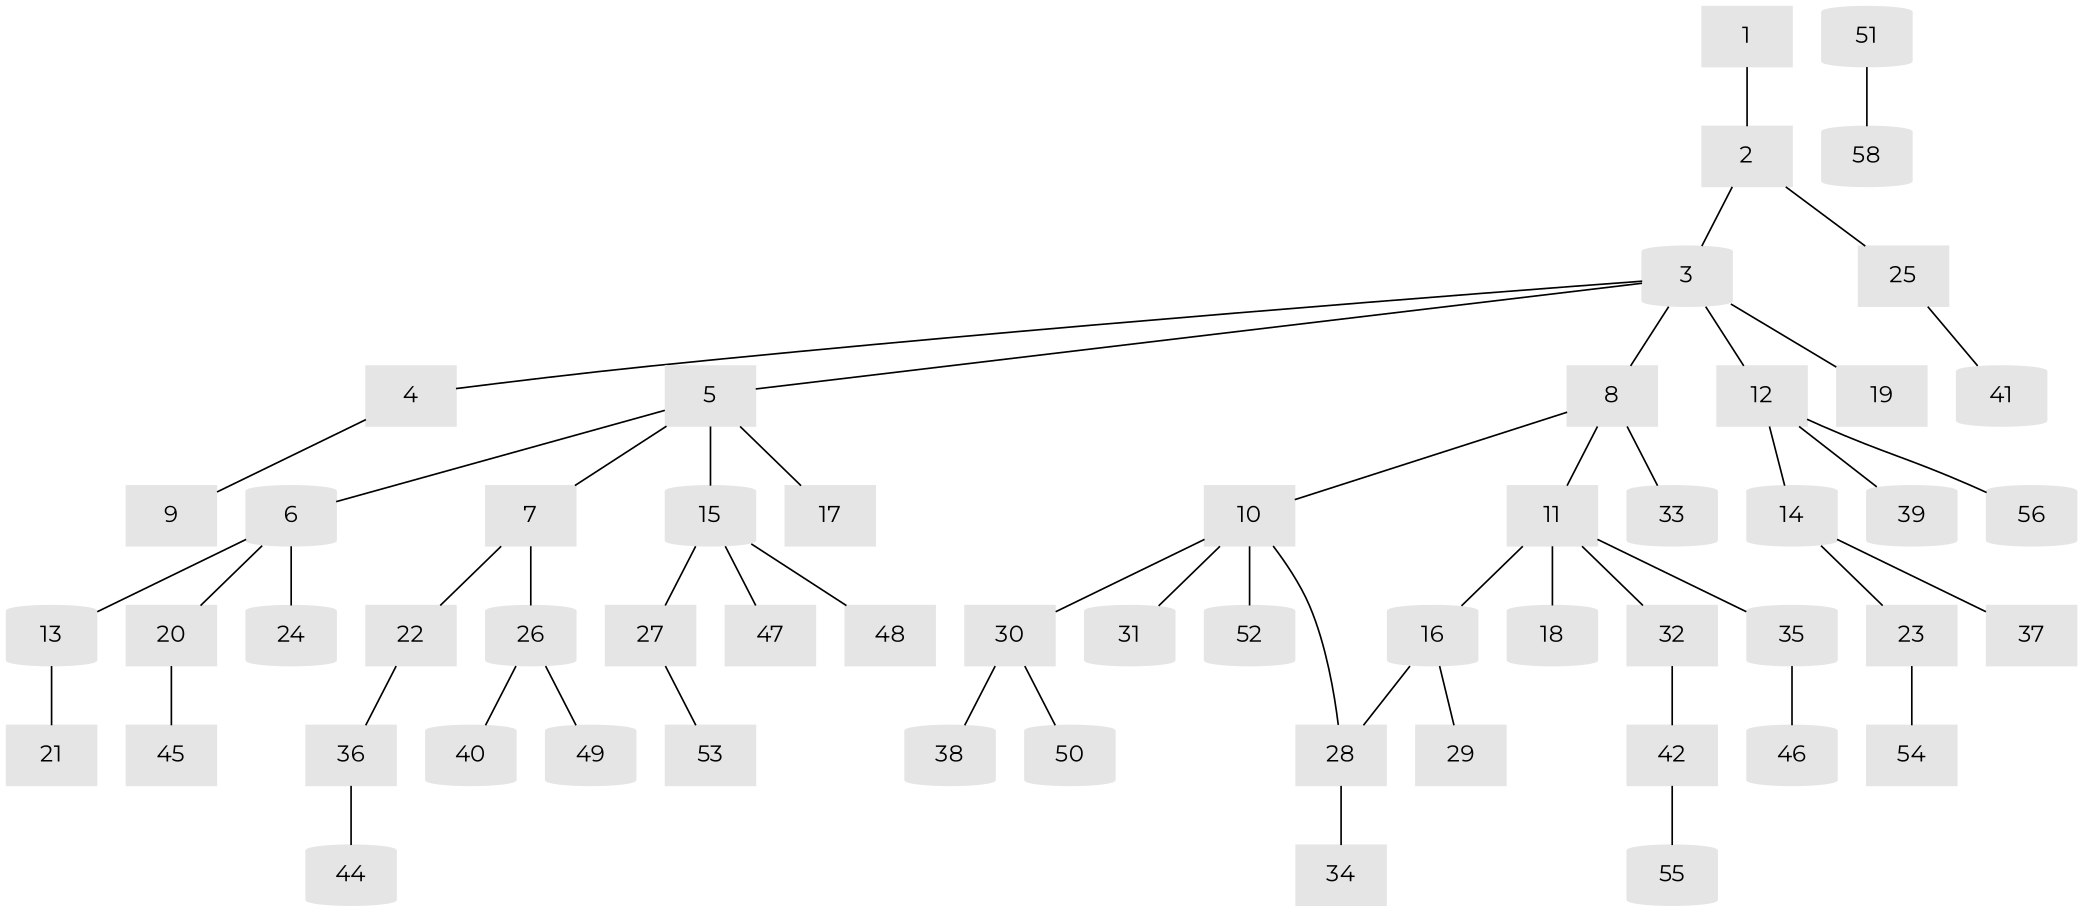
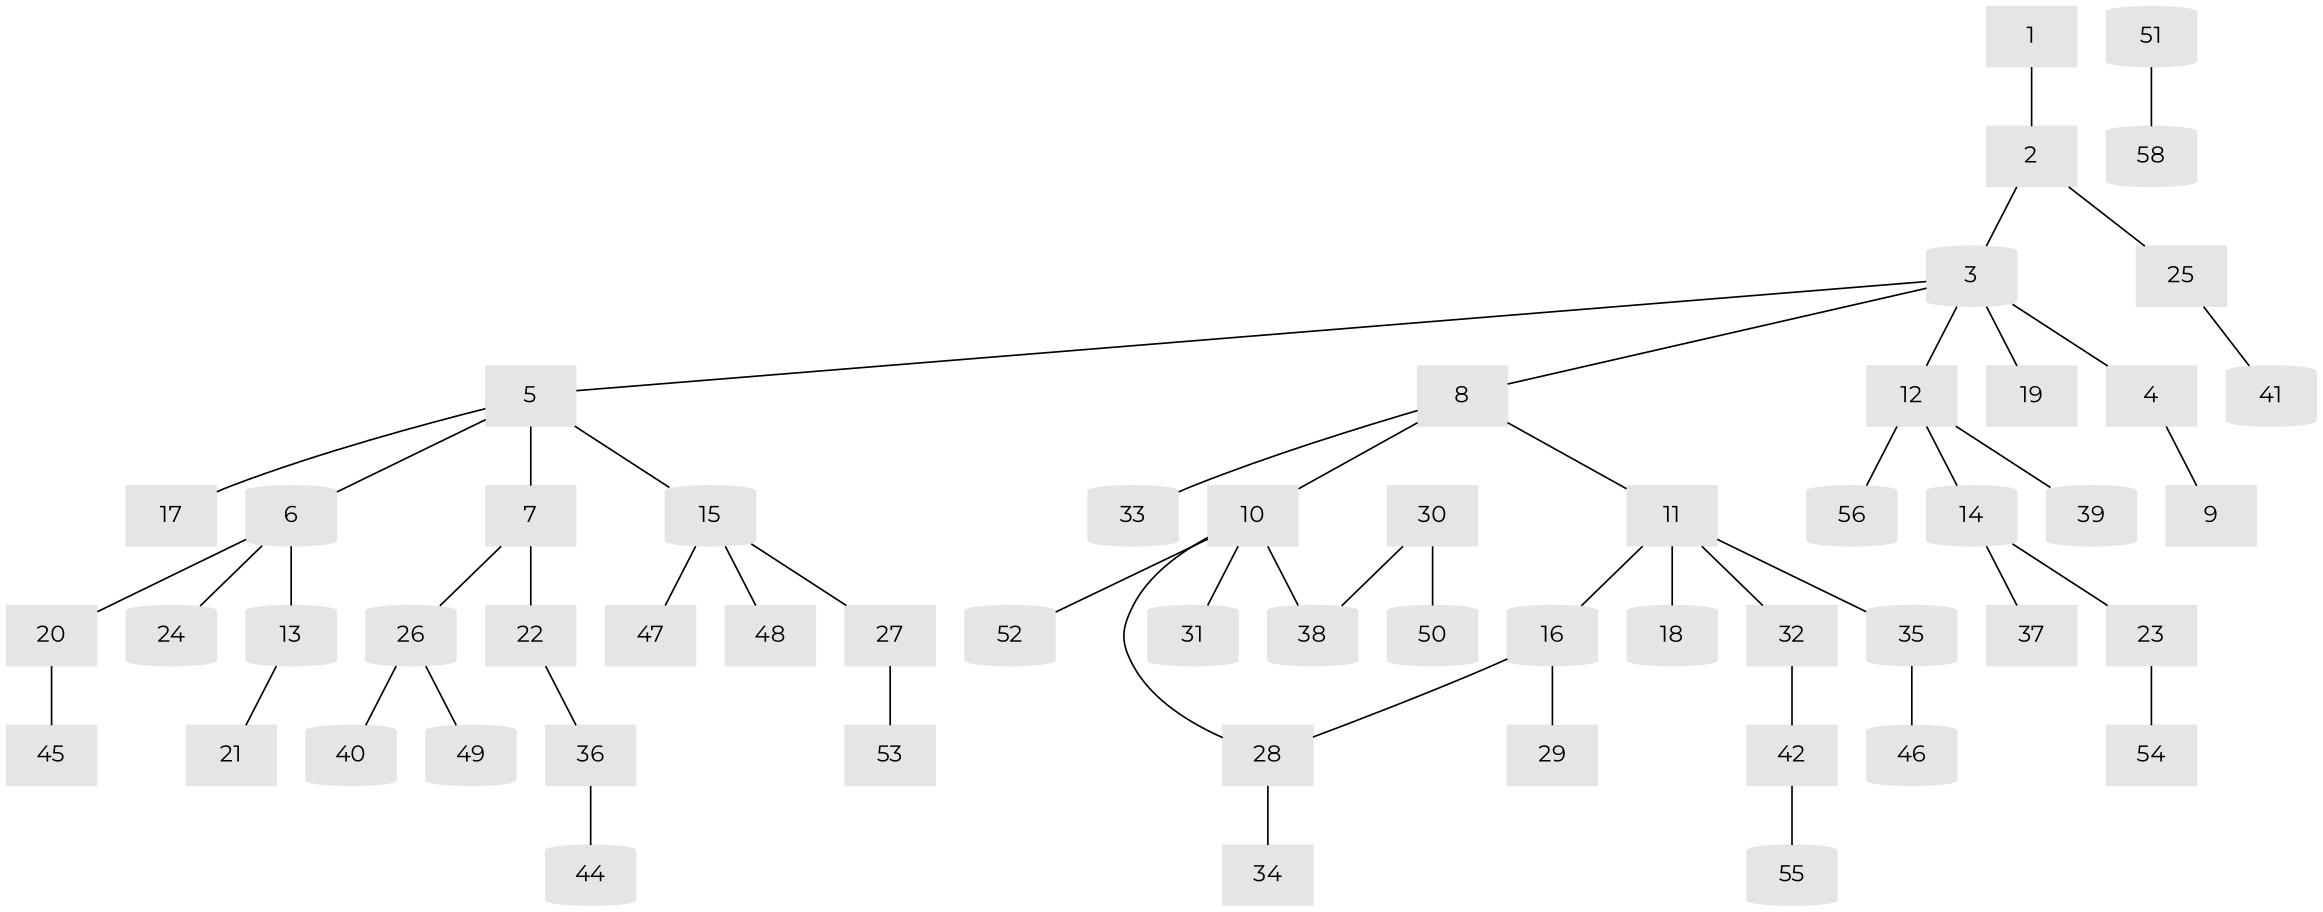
(1130, 576) -> (1283, 576)
